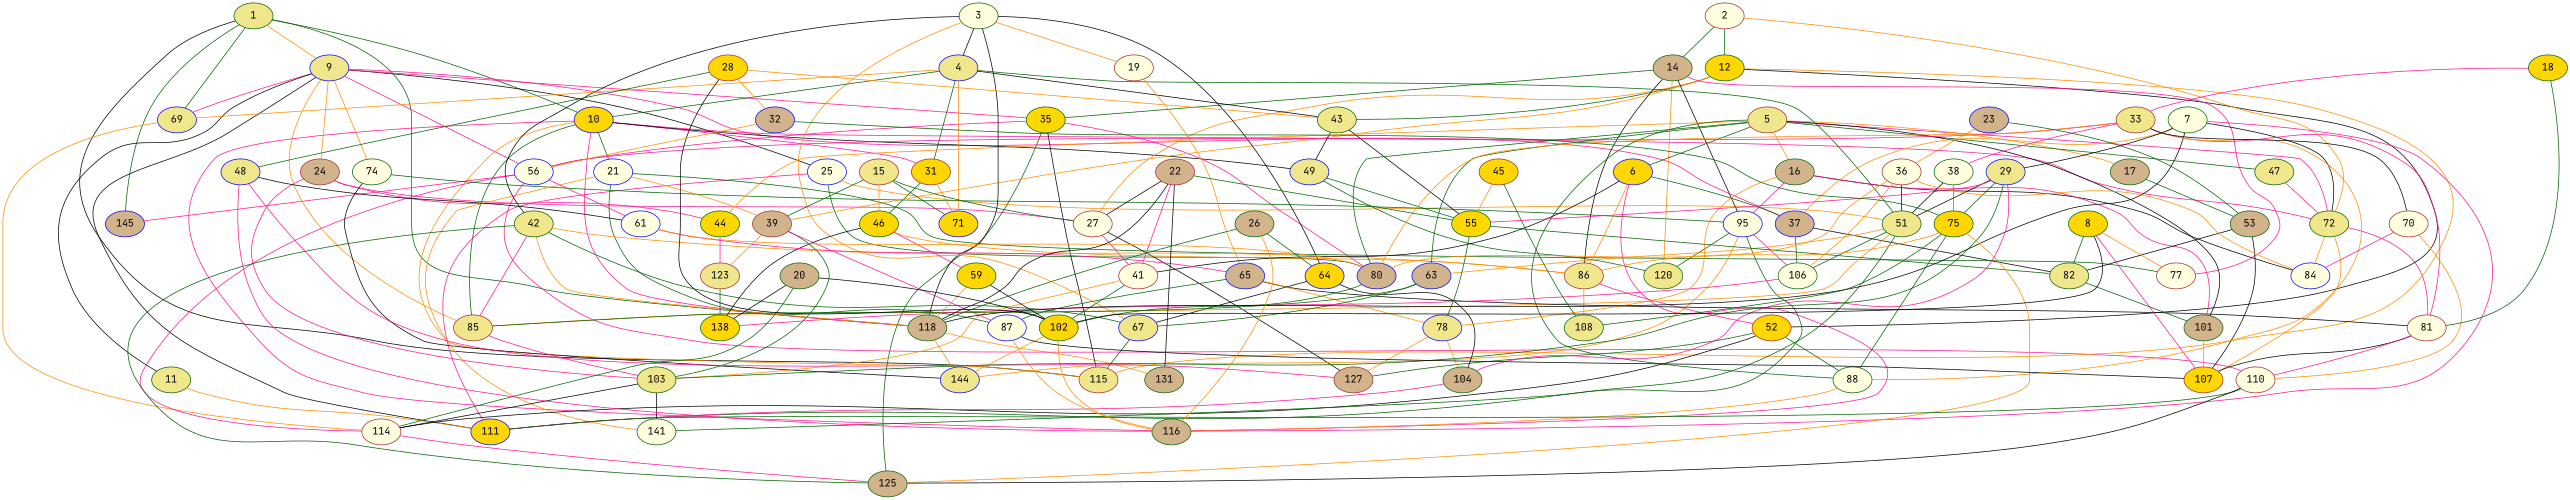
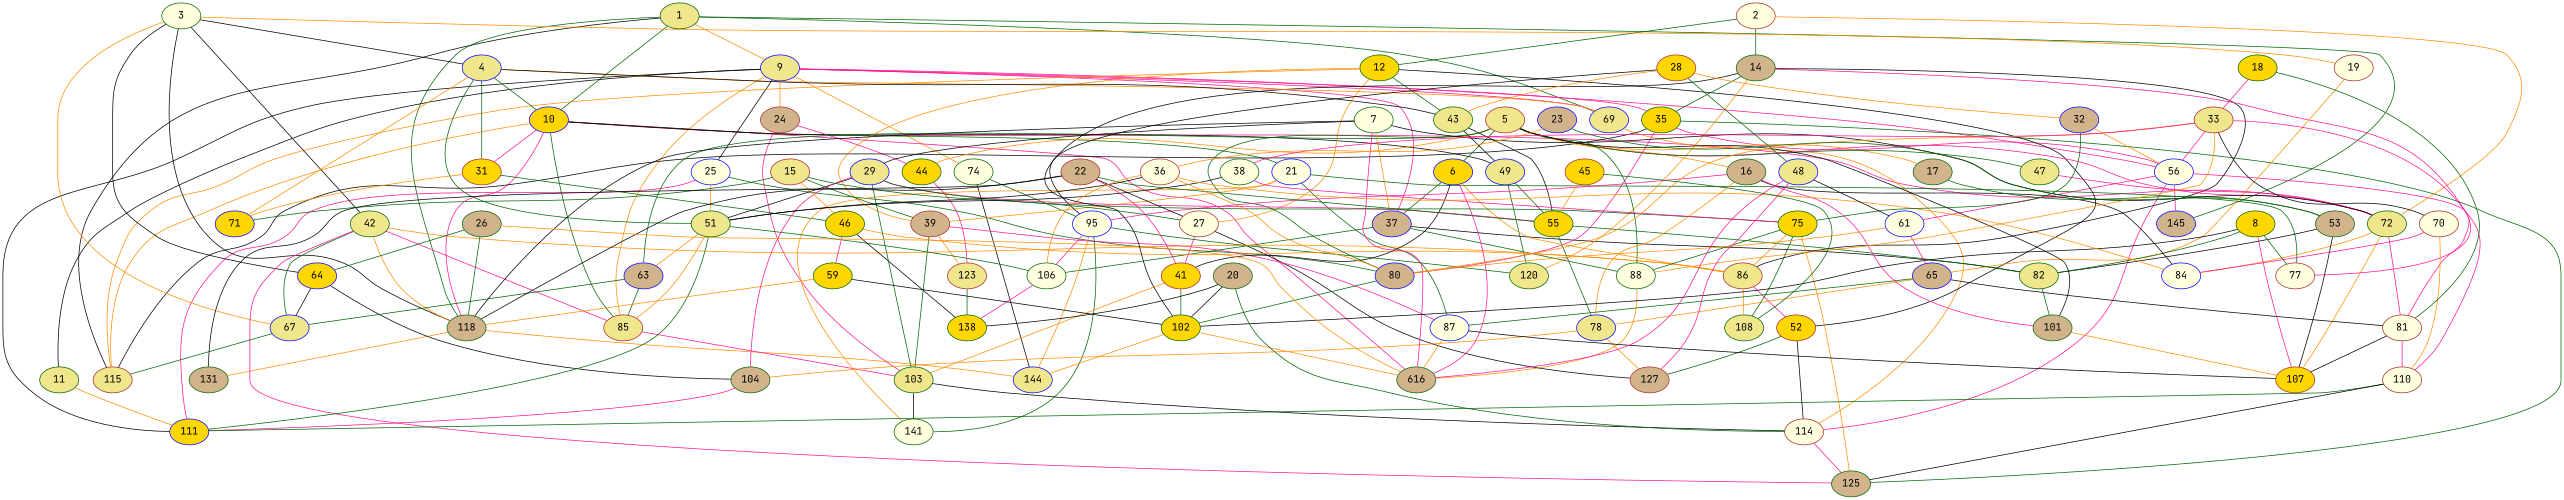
(703, 207) -> none
(2132, 250) -> (2275, 250)
(1138, 276) -> (1181, 276)
(1824, 361) -> (1498, 247)
(1171, 432) -> (1416, 380)
(265, 442) -> (933, 460)
